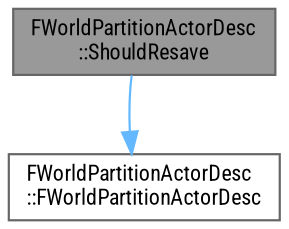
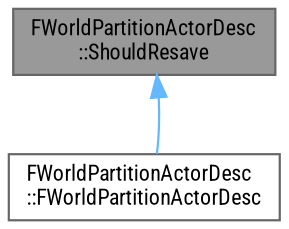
(130, 104) -> (159, 126)
